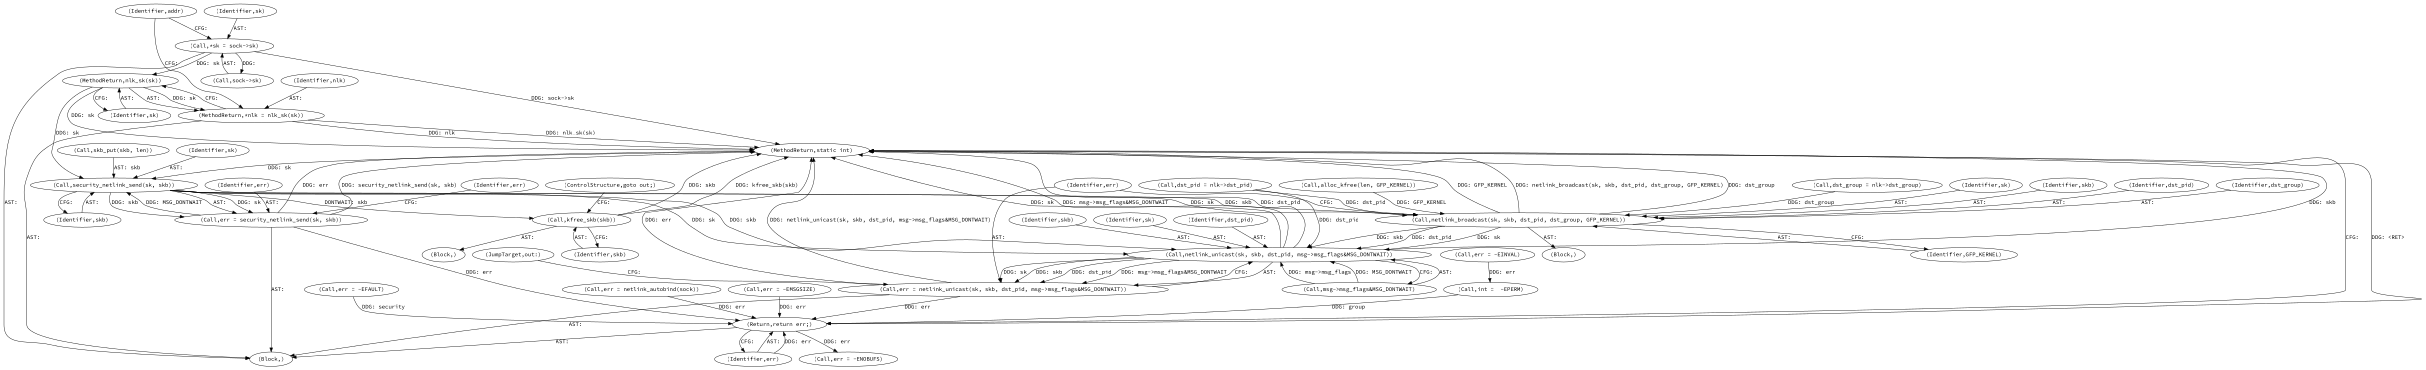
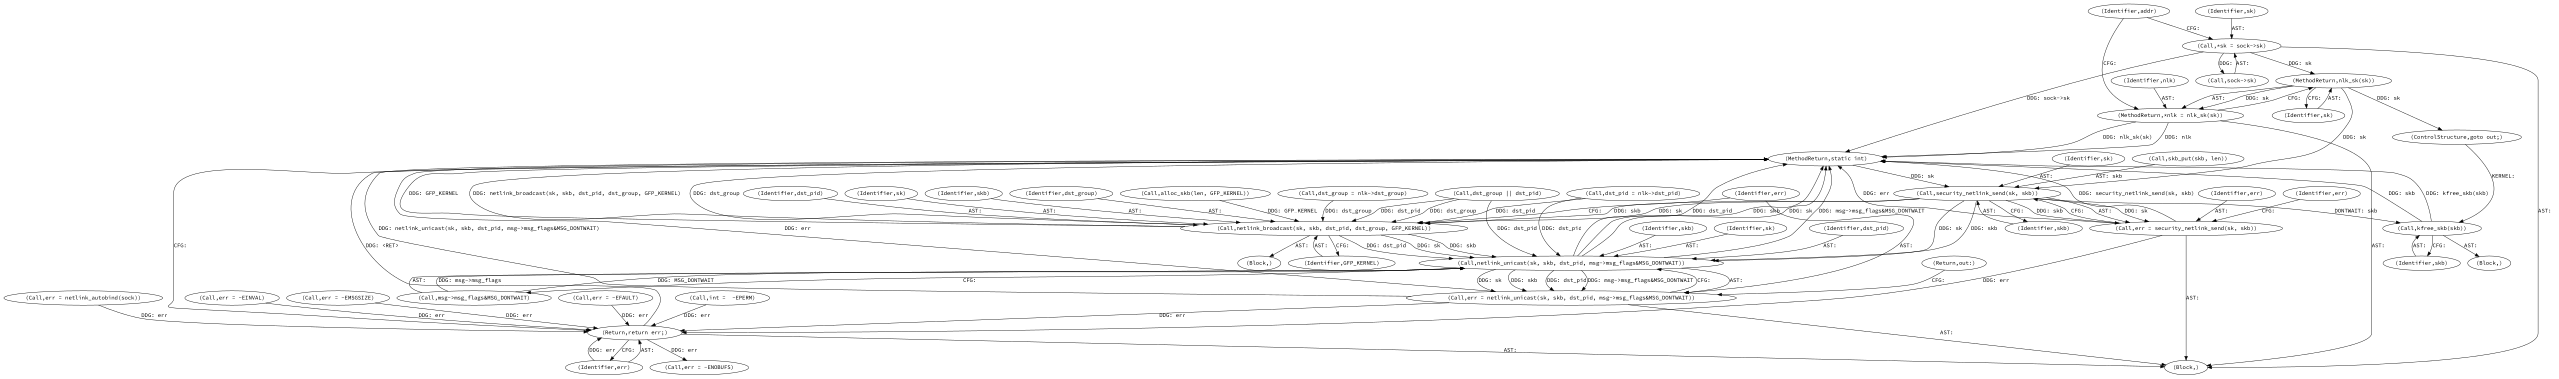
(382, 146) -> (2393, 108)
(1358, 185) -> (1195, 194)
none -> (1497, 194)
(174, 203) -> (2079, 211)
(606, 203) -> (2505, 176)
(513, 255) -> (1954, 263)
(1489, 270) -> (426, 319)
(384, 307) -> (635, 315)
(1349, 307) -> (697, 315)
